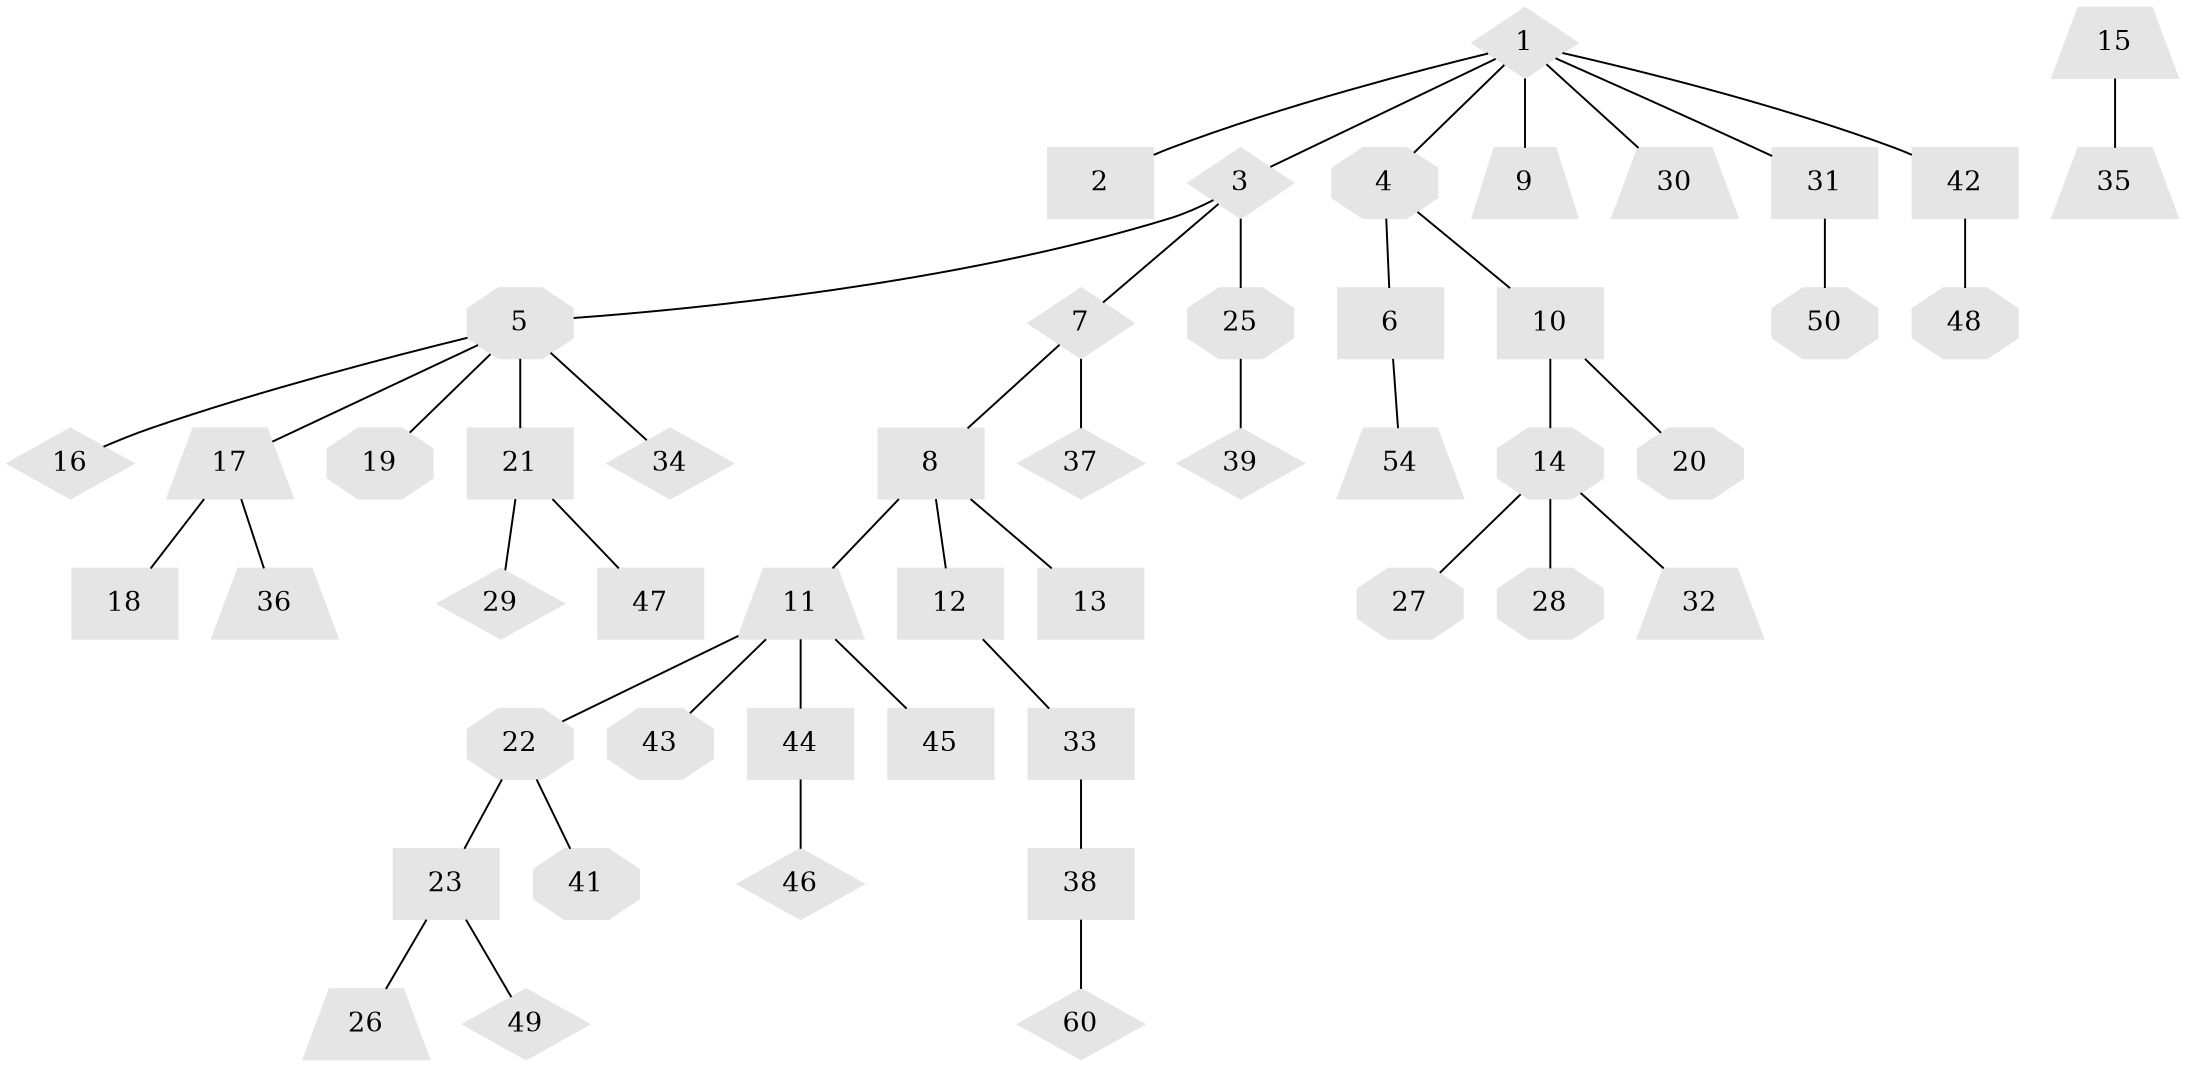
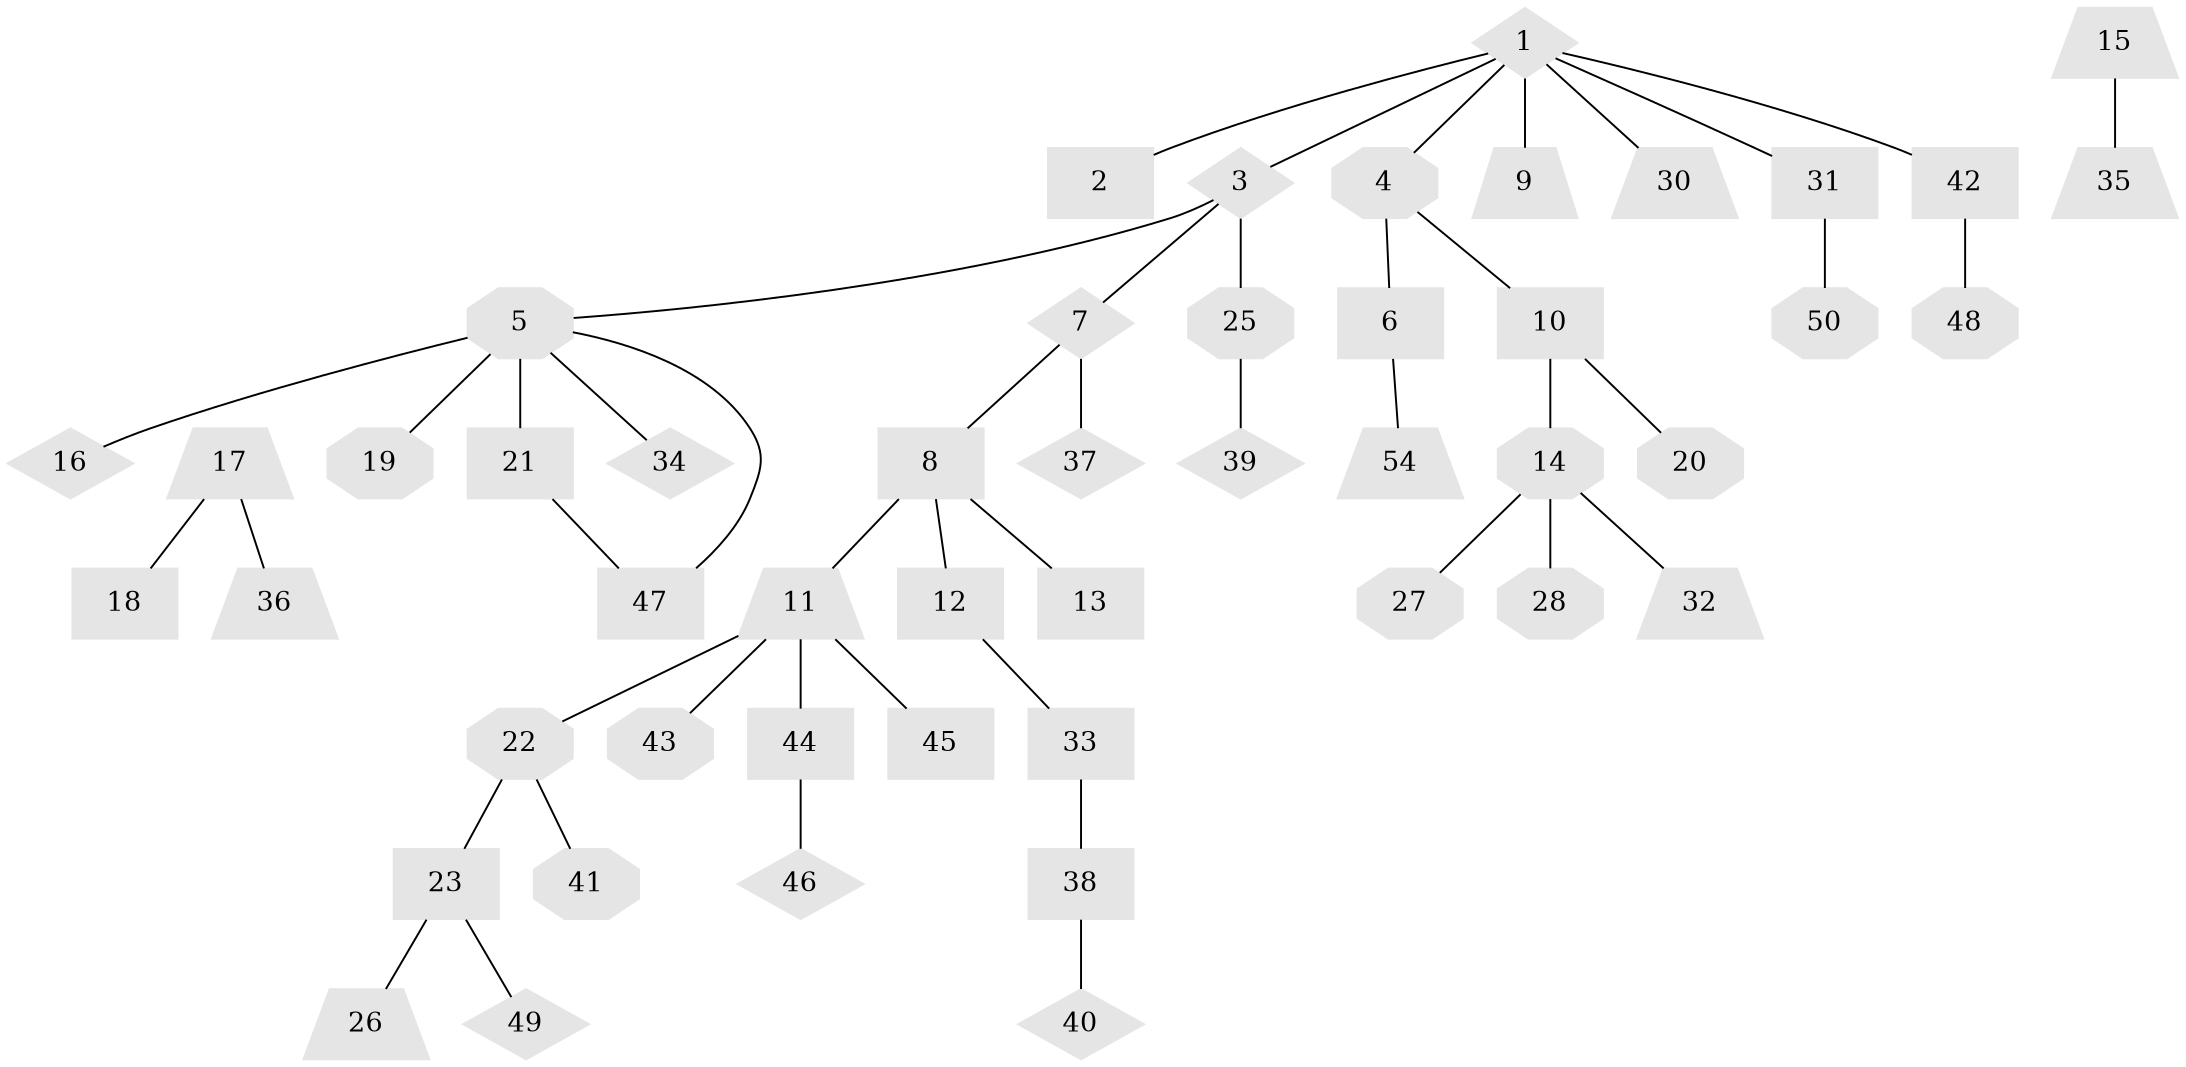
(375, 393) -> (736, 411)
(501, 604) -> none
(1081, 1024) -> (1081, 1024)
